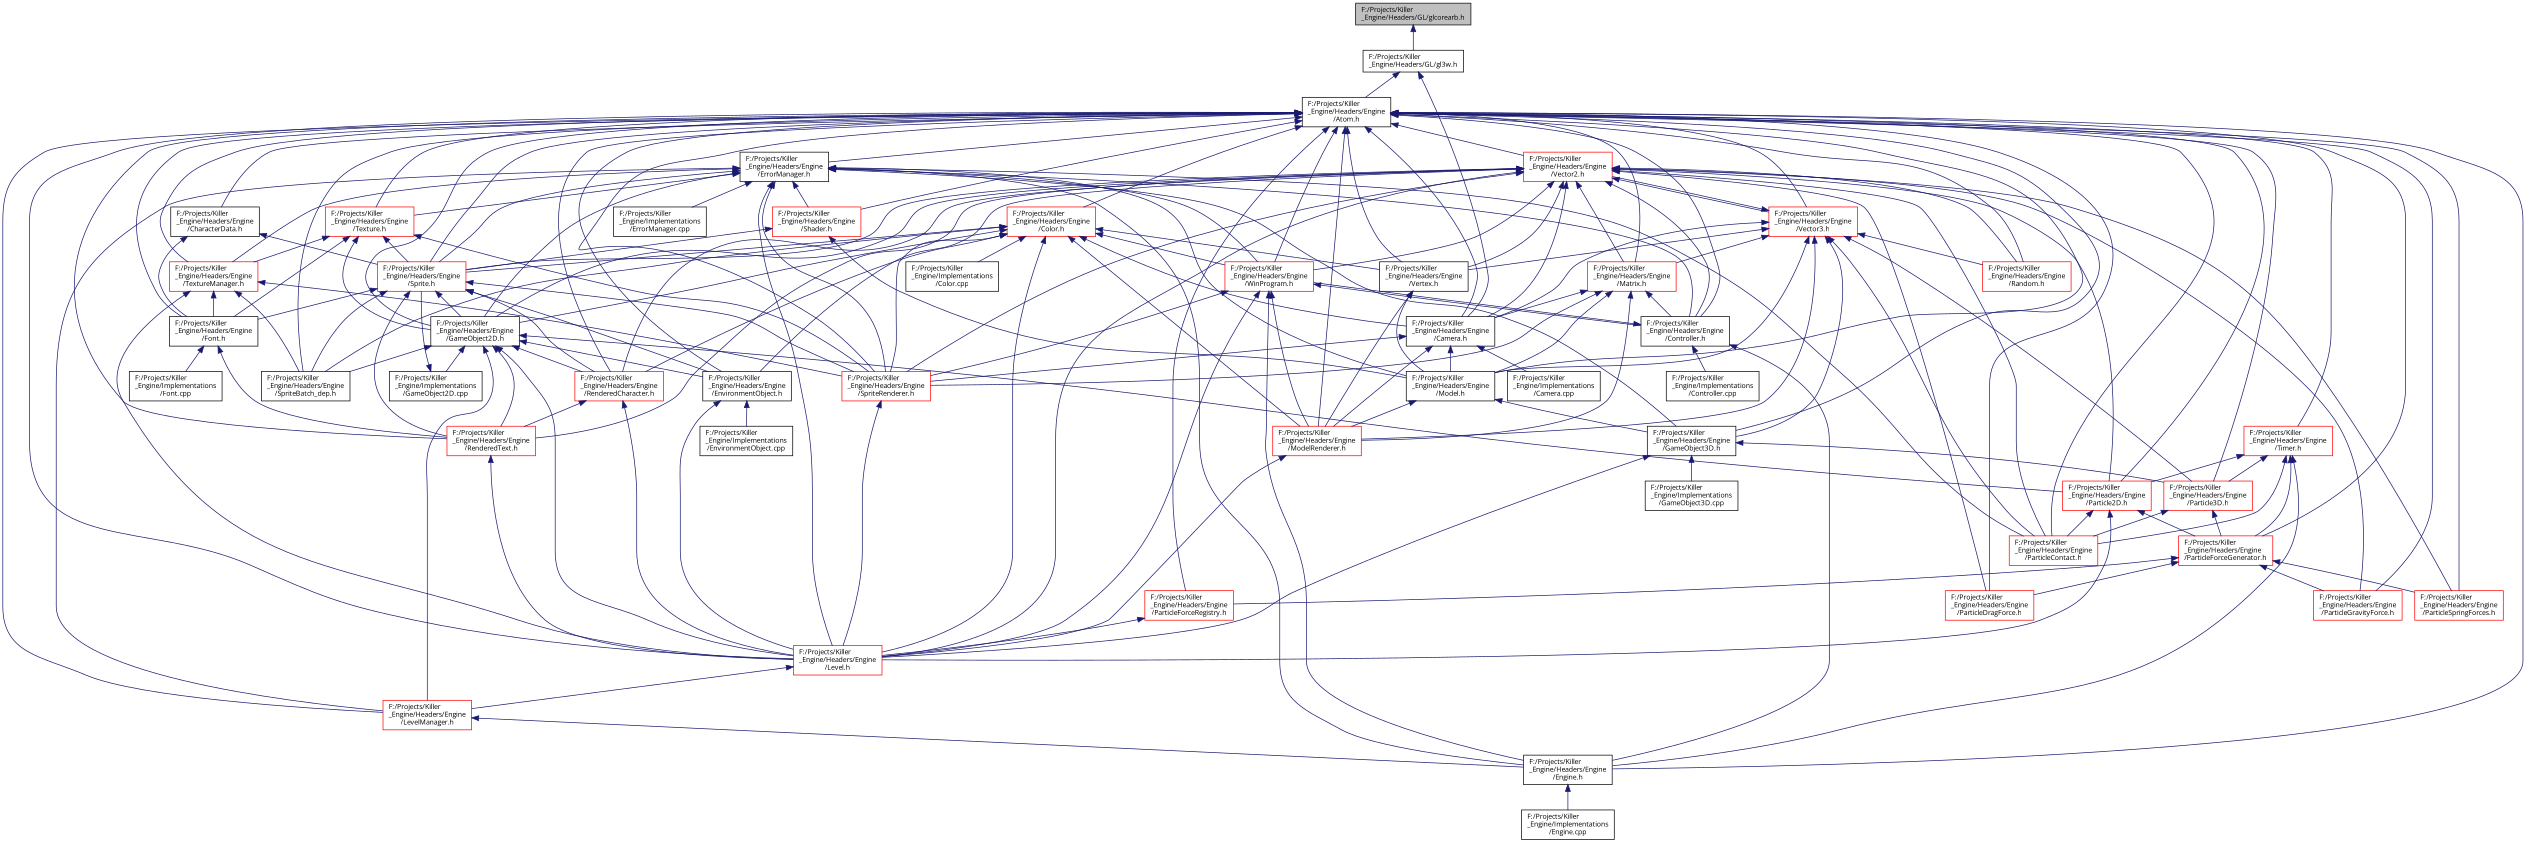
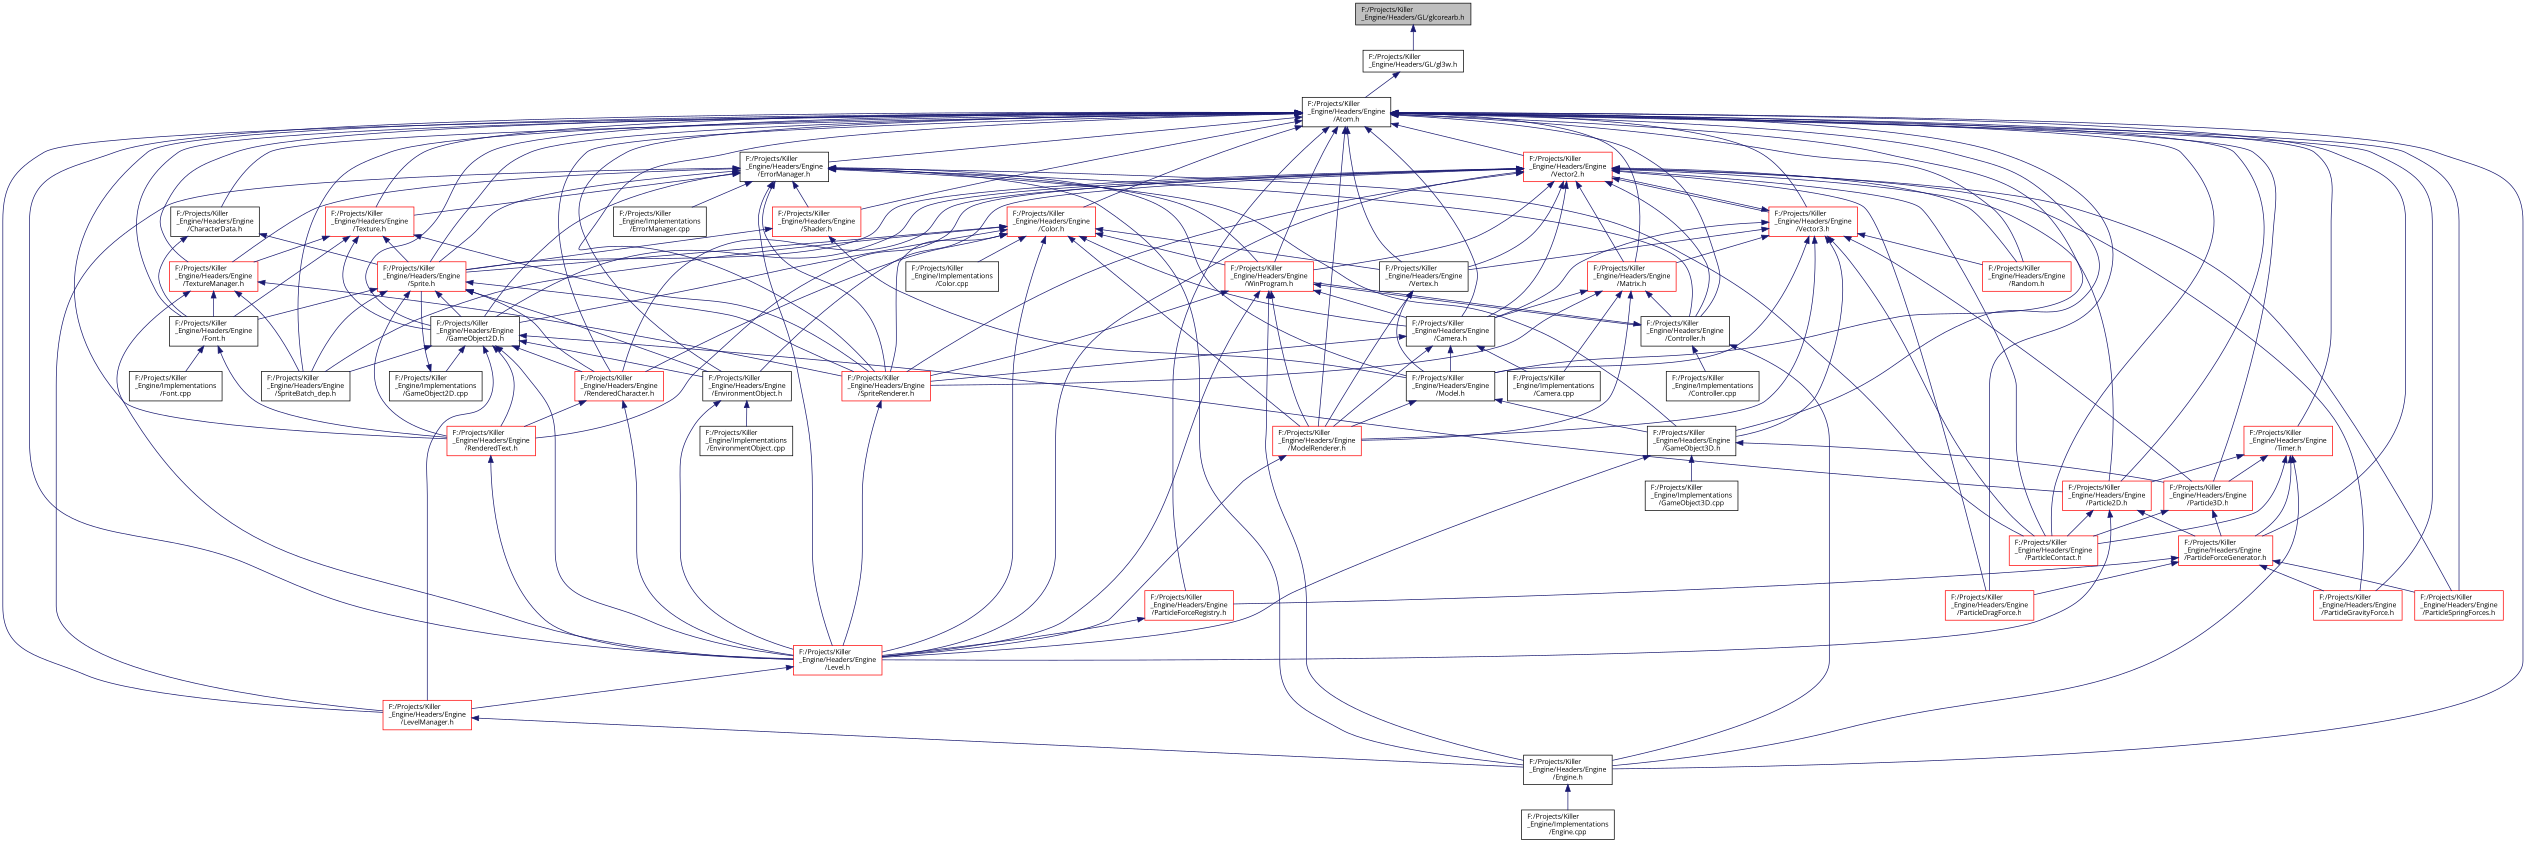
(1467, 191) -> (1363, 305)
(1554, 344) -> (1591, 334)
